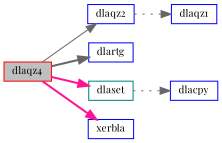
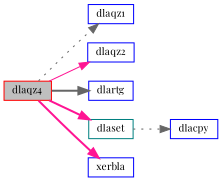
(148, 14) -> (64, 55)
(65, 46) -> (65, 74)
